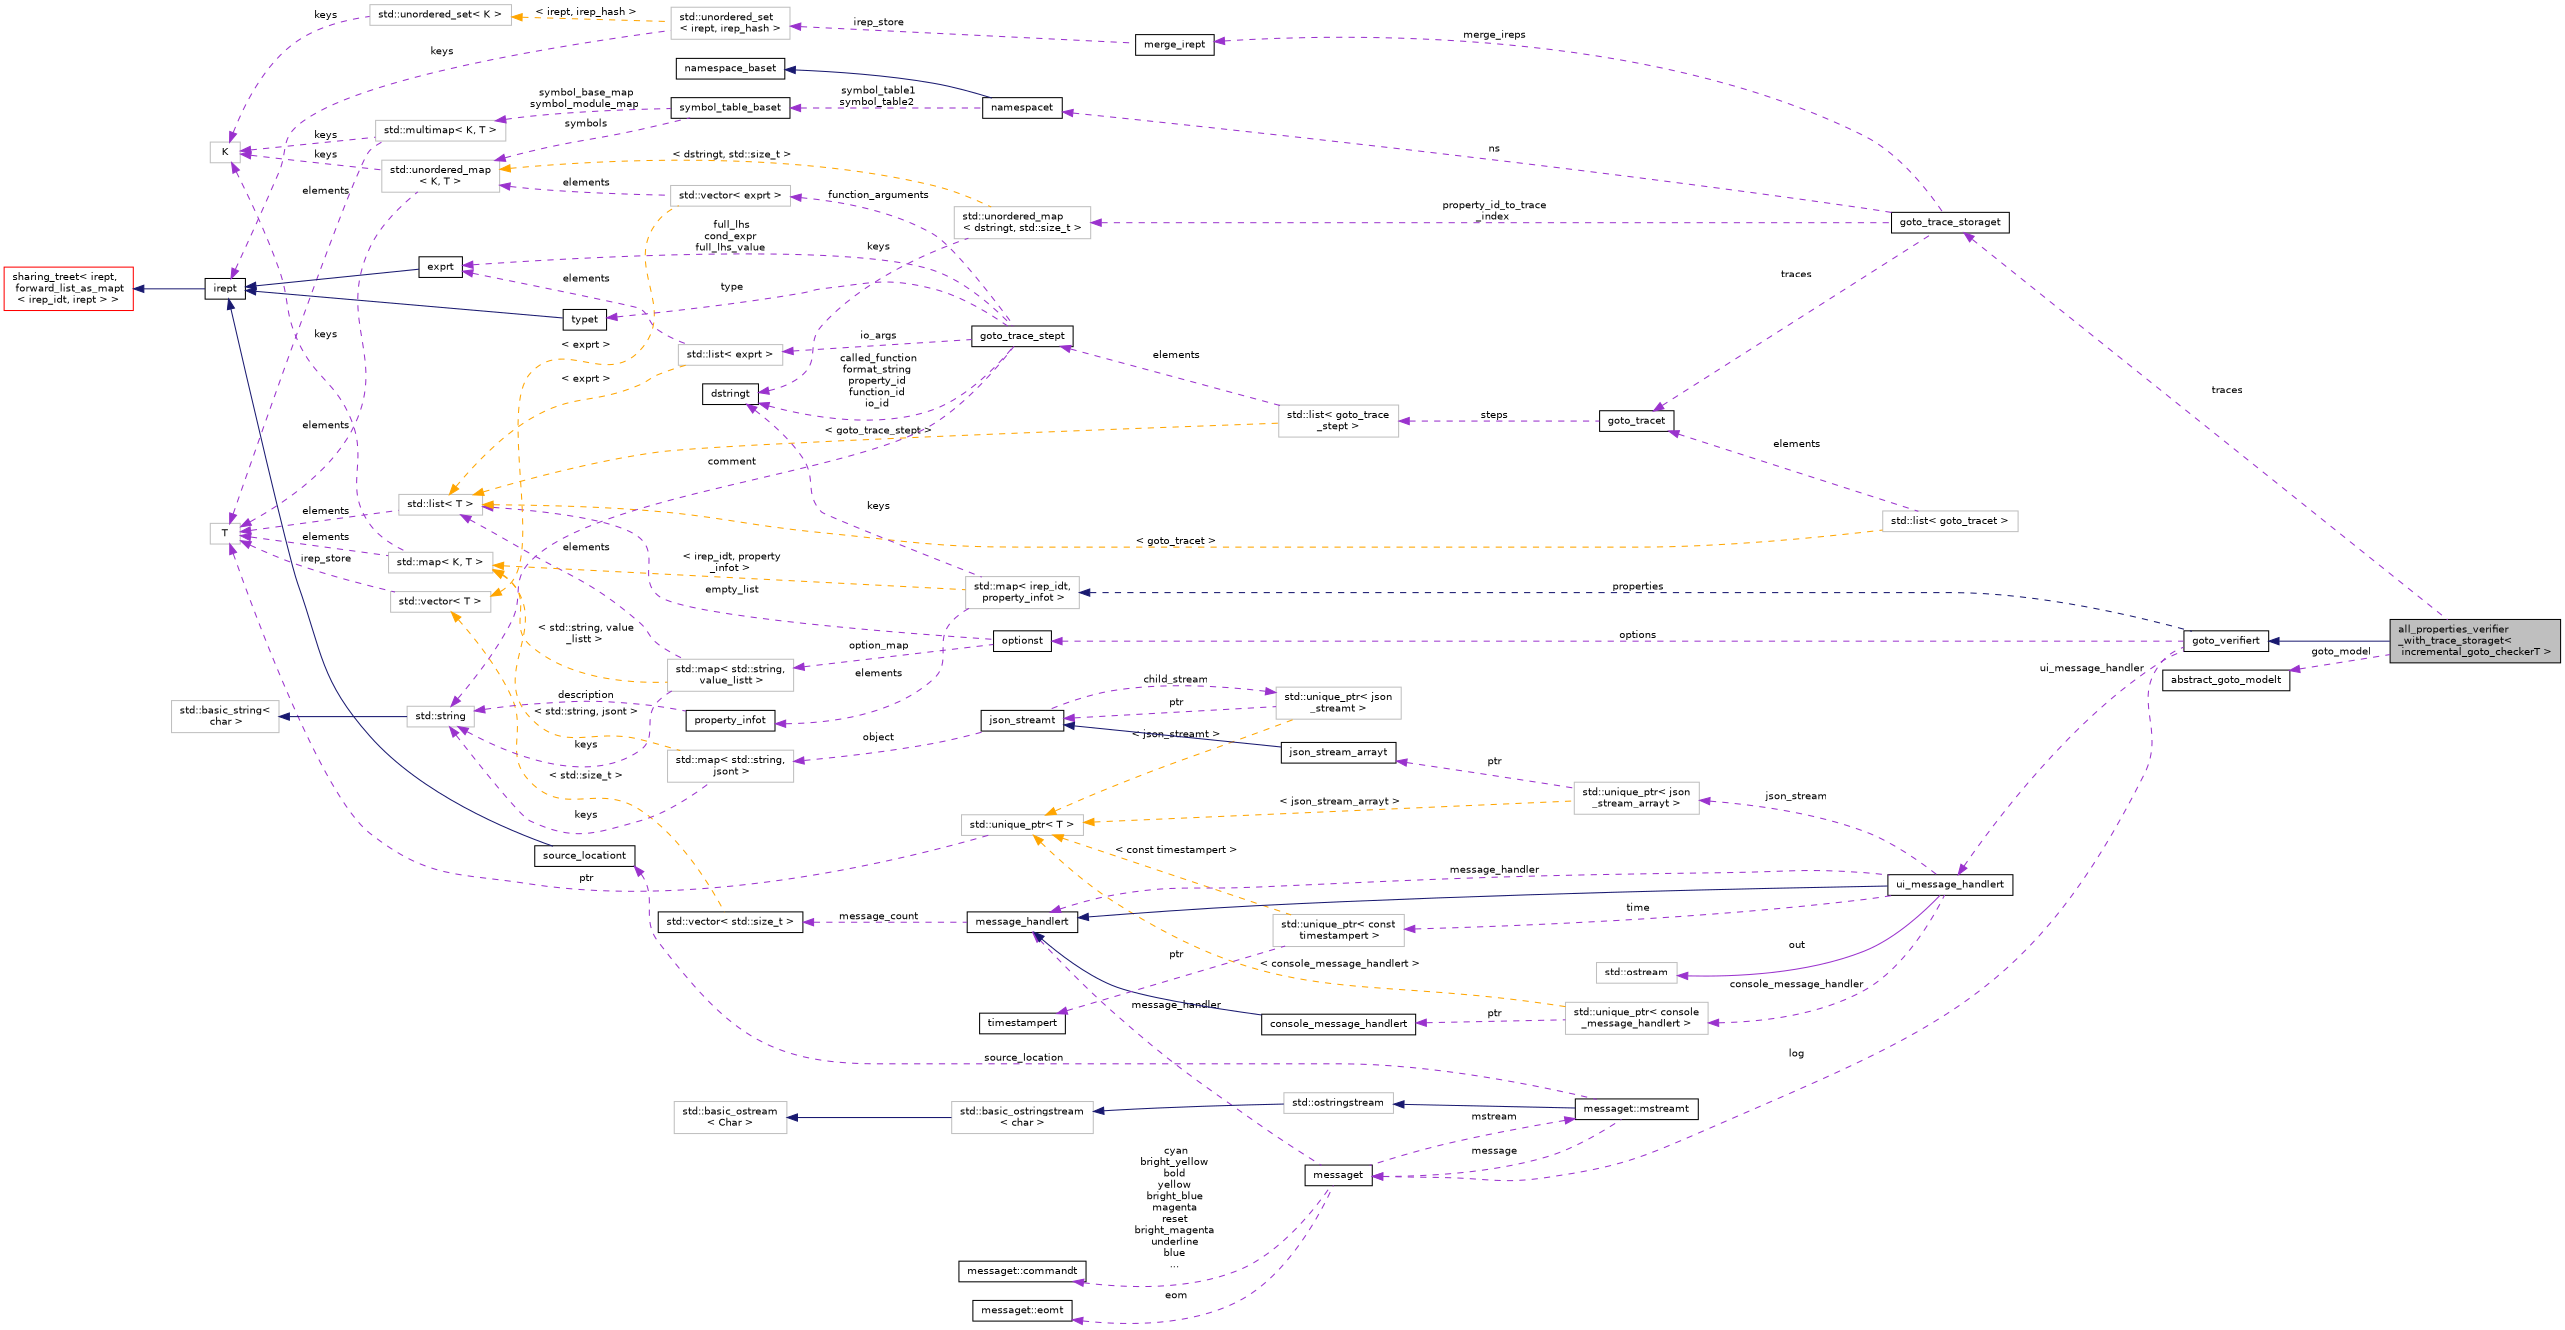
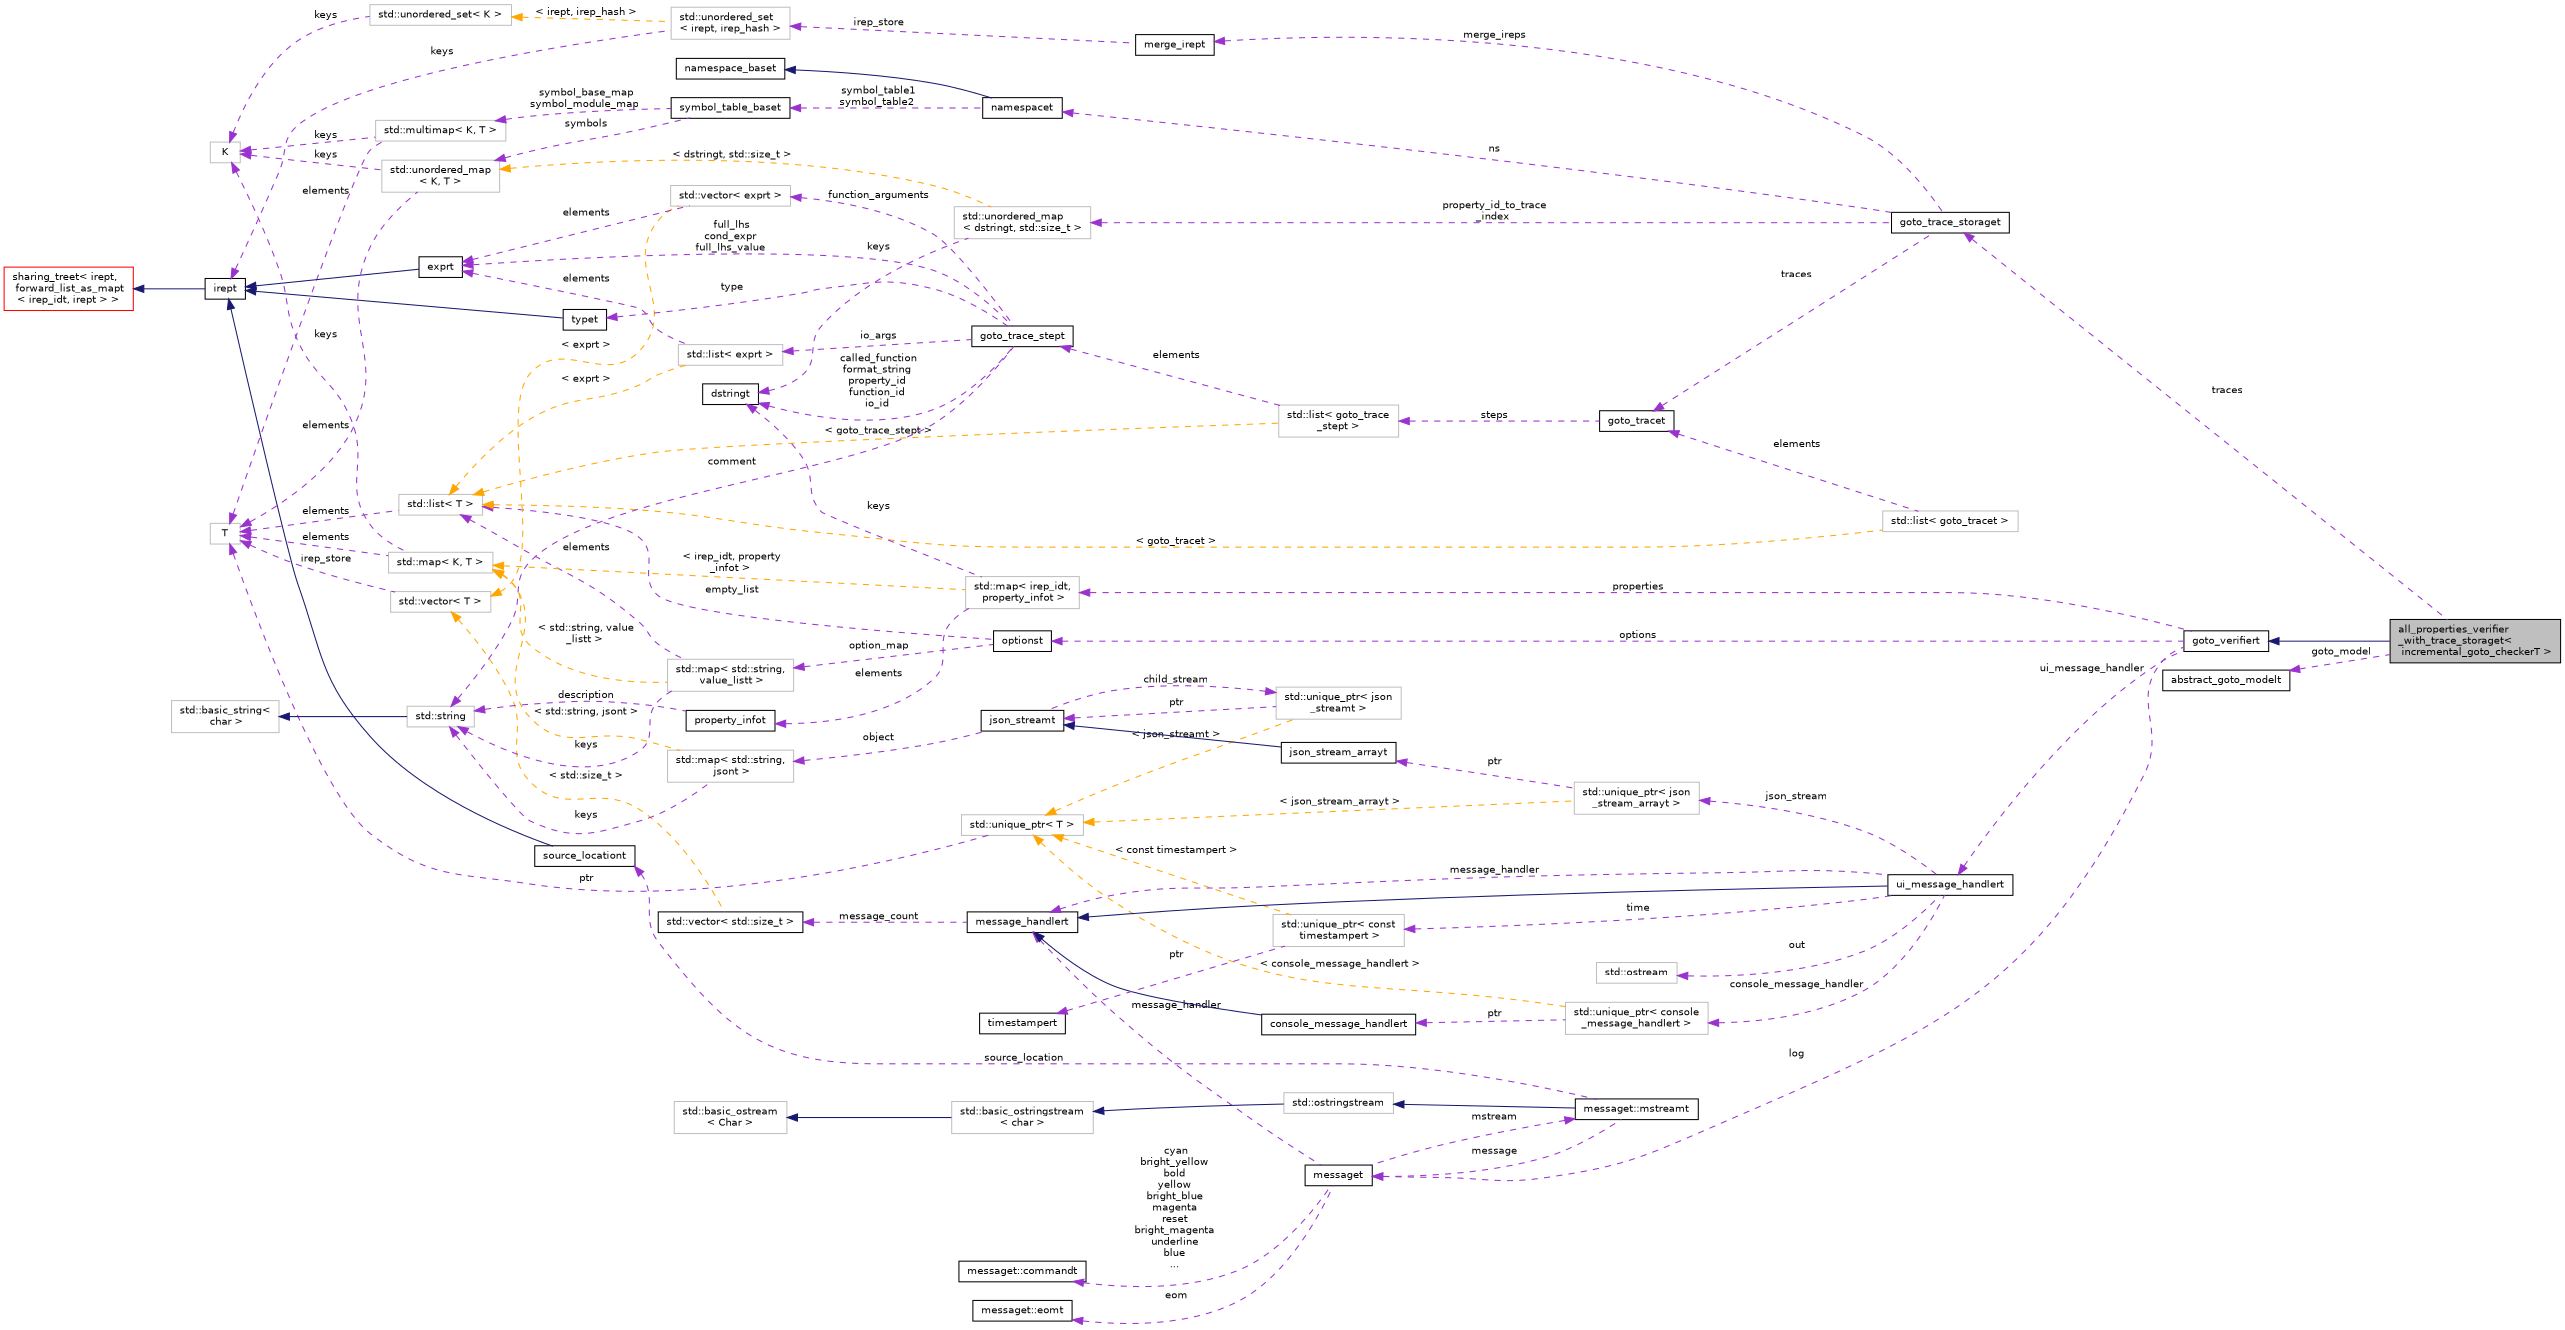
(590, 193) -> (581, 233)
(1643, 593) -> (1643, 593)
(1824, 964) -> (1824, 964)
